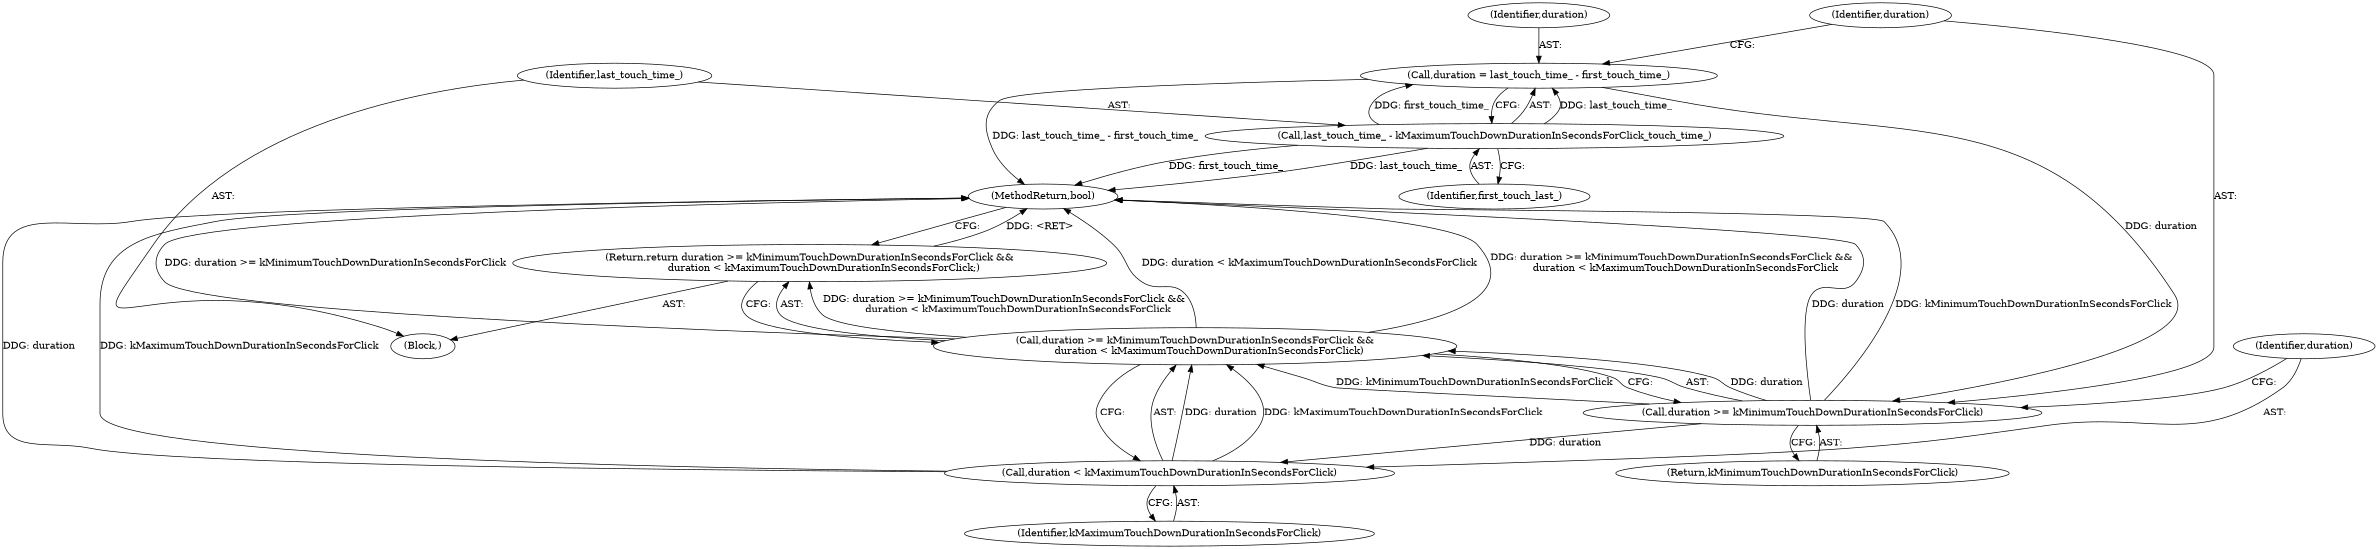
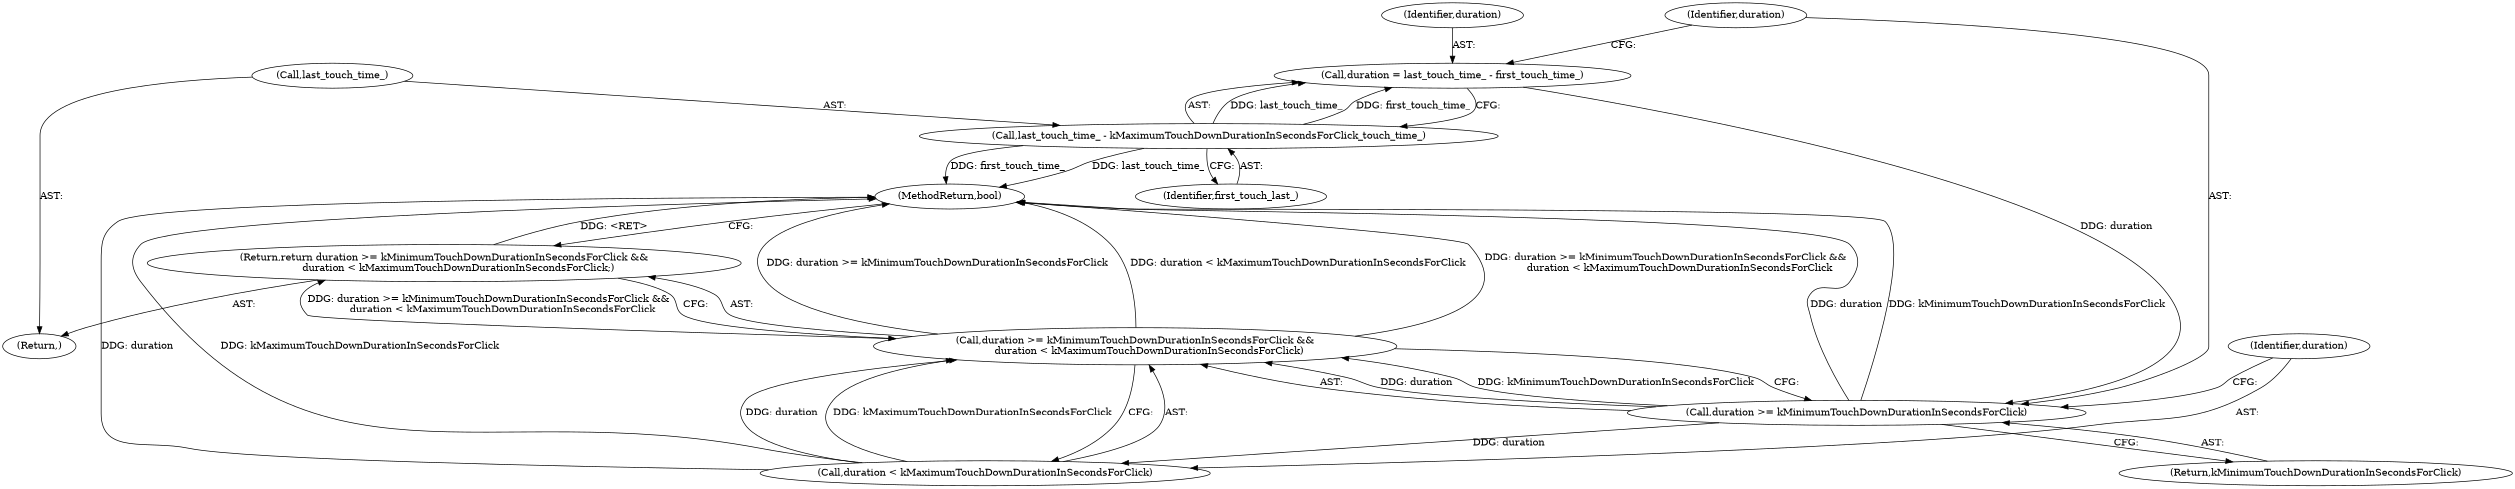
(615, 76) -> (332, 76)
(1136, 87) -> none
(423, 346) -> (39, 346)
(1169, 534) -> none
